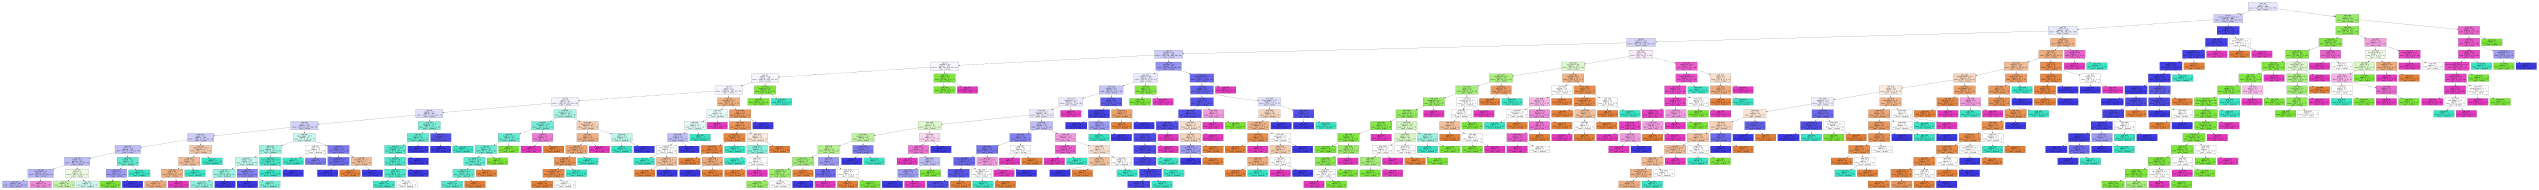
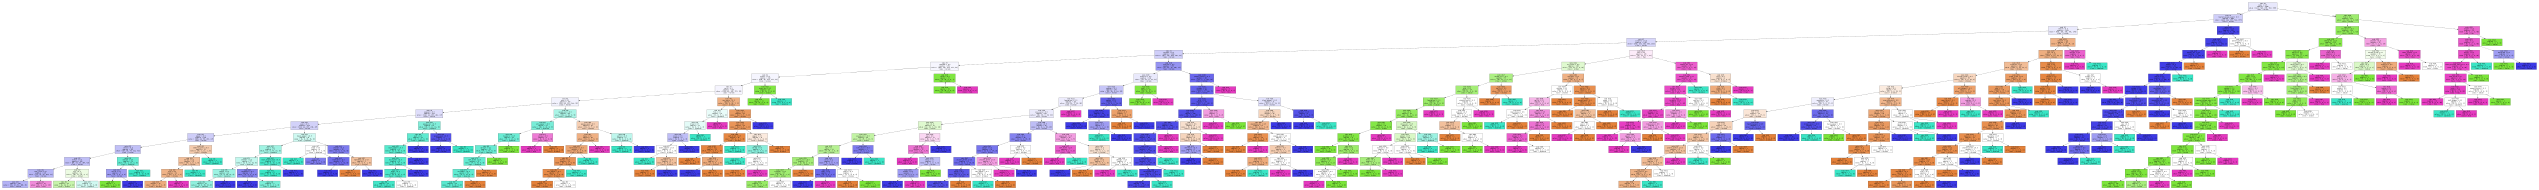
(944, 84) -> (945, 85)
none -> (1105, 173)
